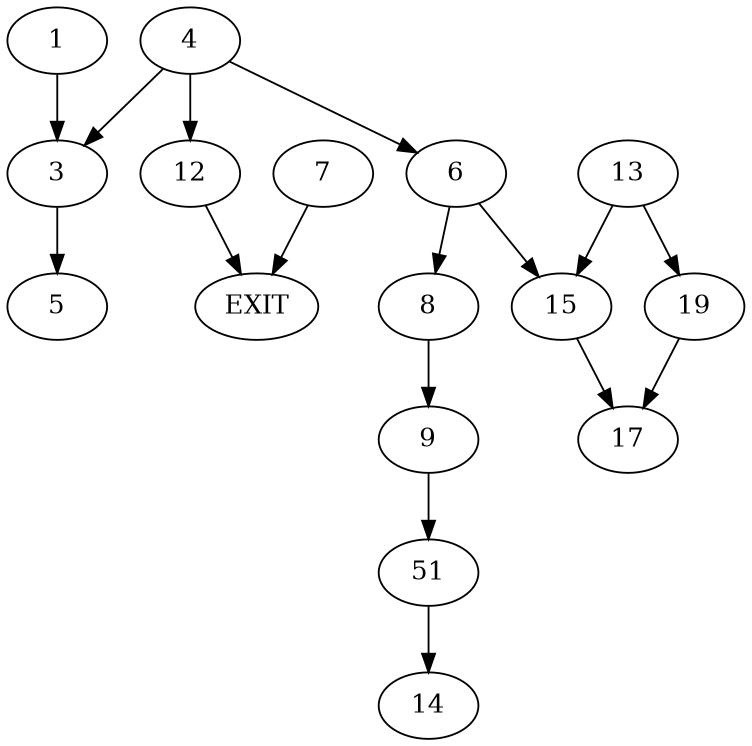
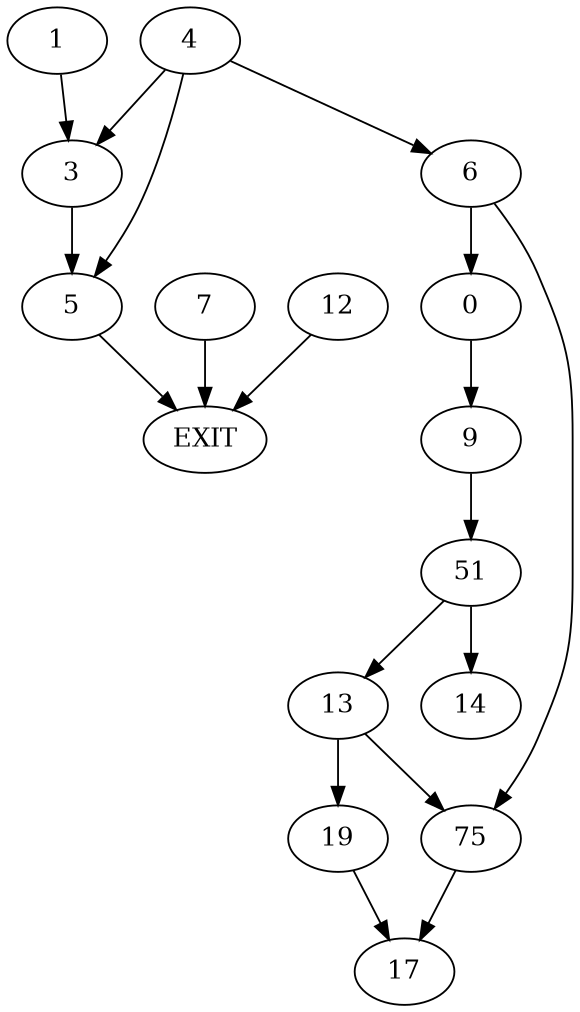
(190, 98) -> (154, 171)
(429, 307) -> (471, 307)
(562, 307) -> (471, 839)
none -> (131, 366)
none -> (411, 632)
